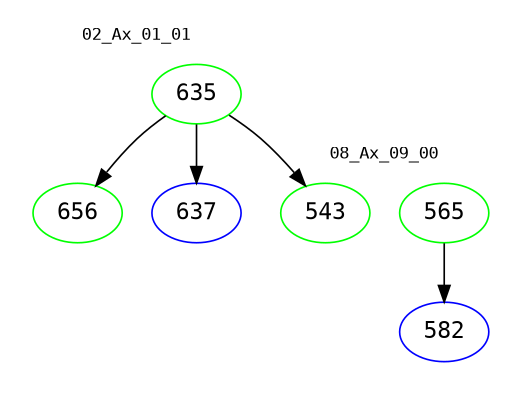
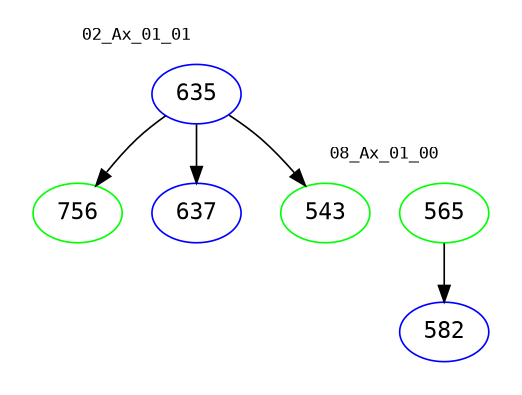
(197, 94) -> (197, 94)
(385, 154) -> (385, 154)
(78, 213) -> (78, 213)
